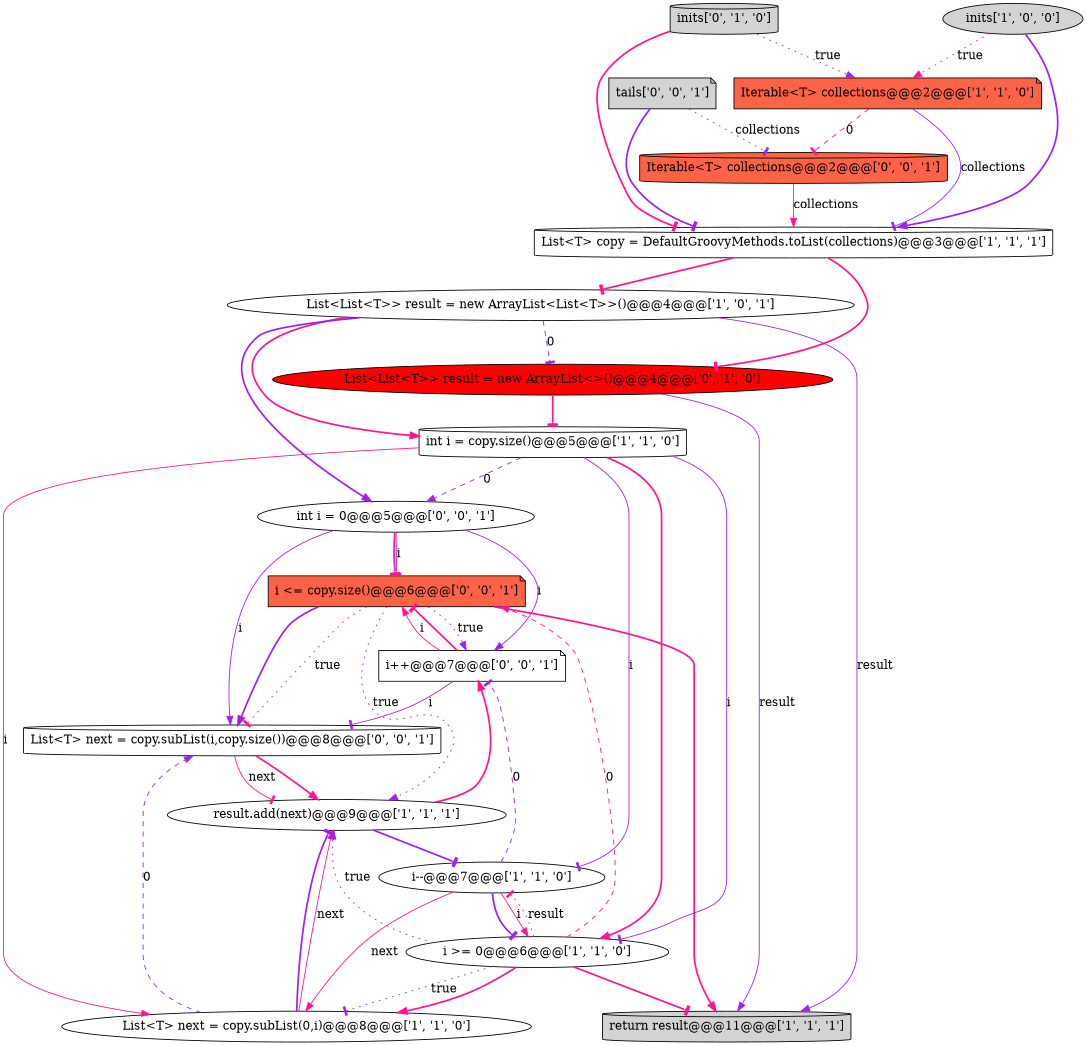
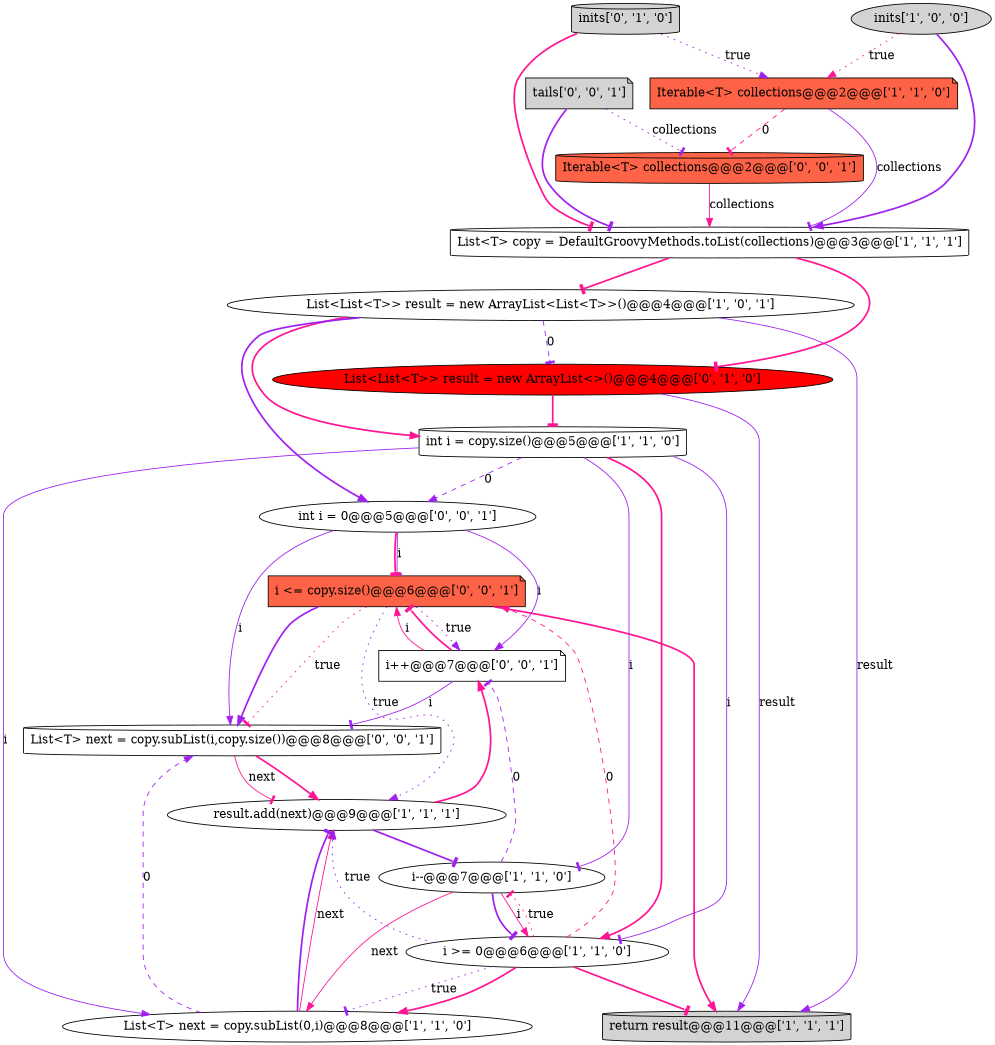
(3, 600) -> (3, 600)
(546, 915) -> (541, 915)
